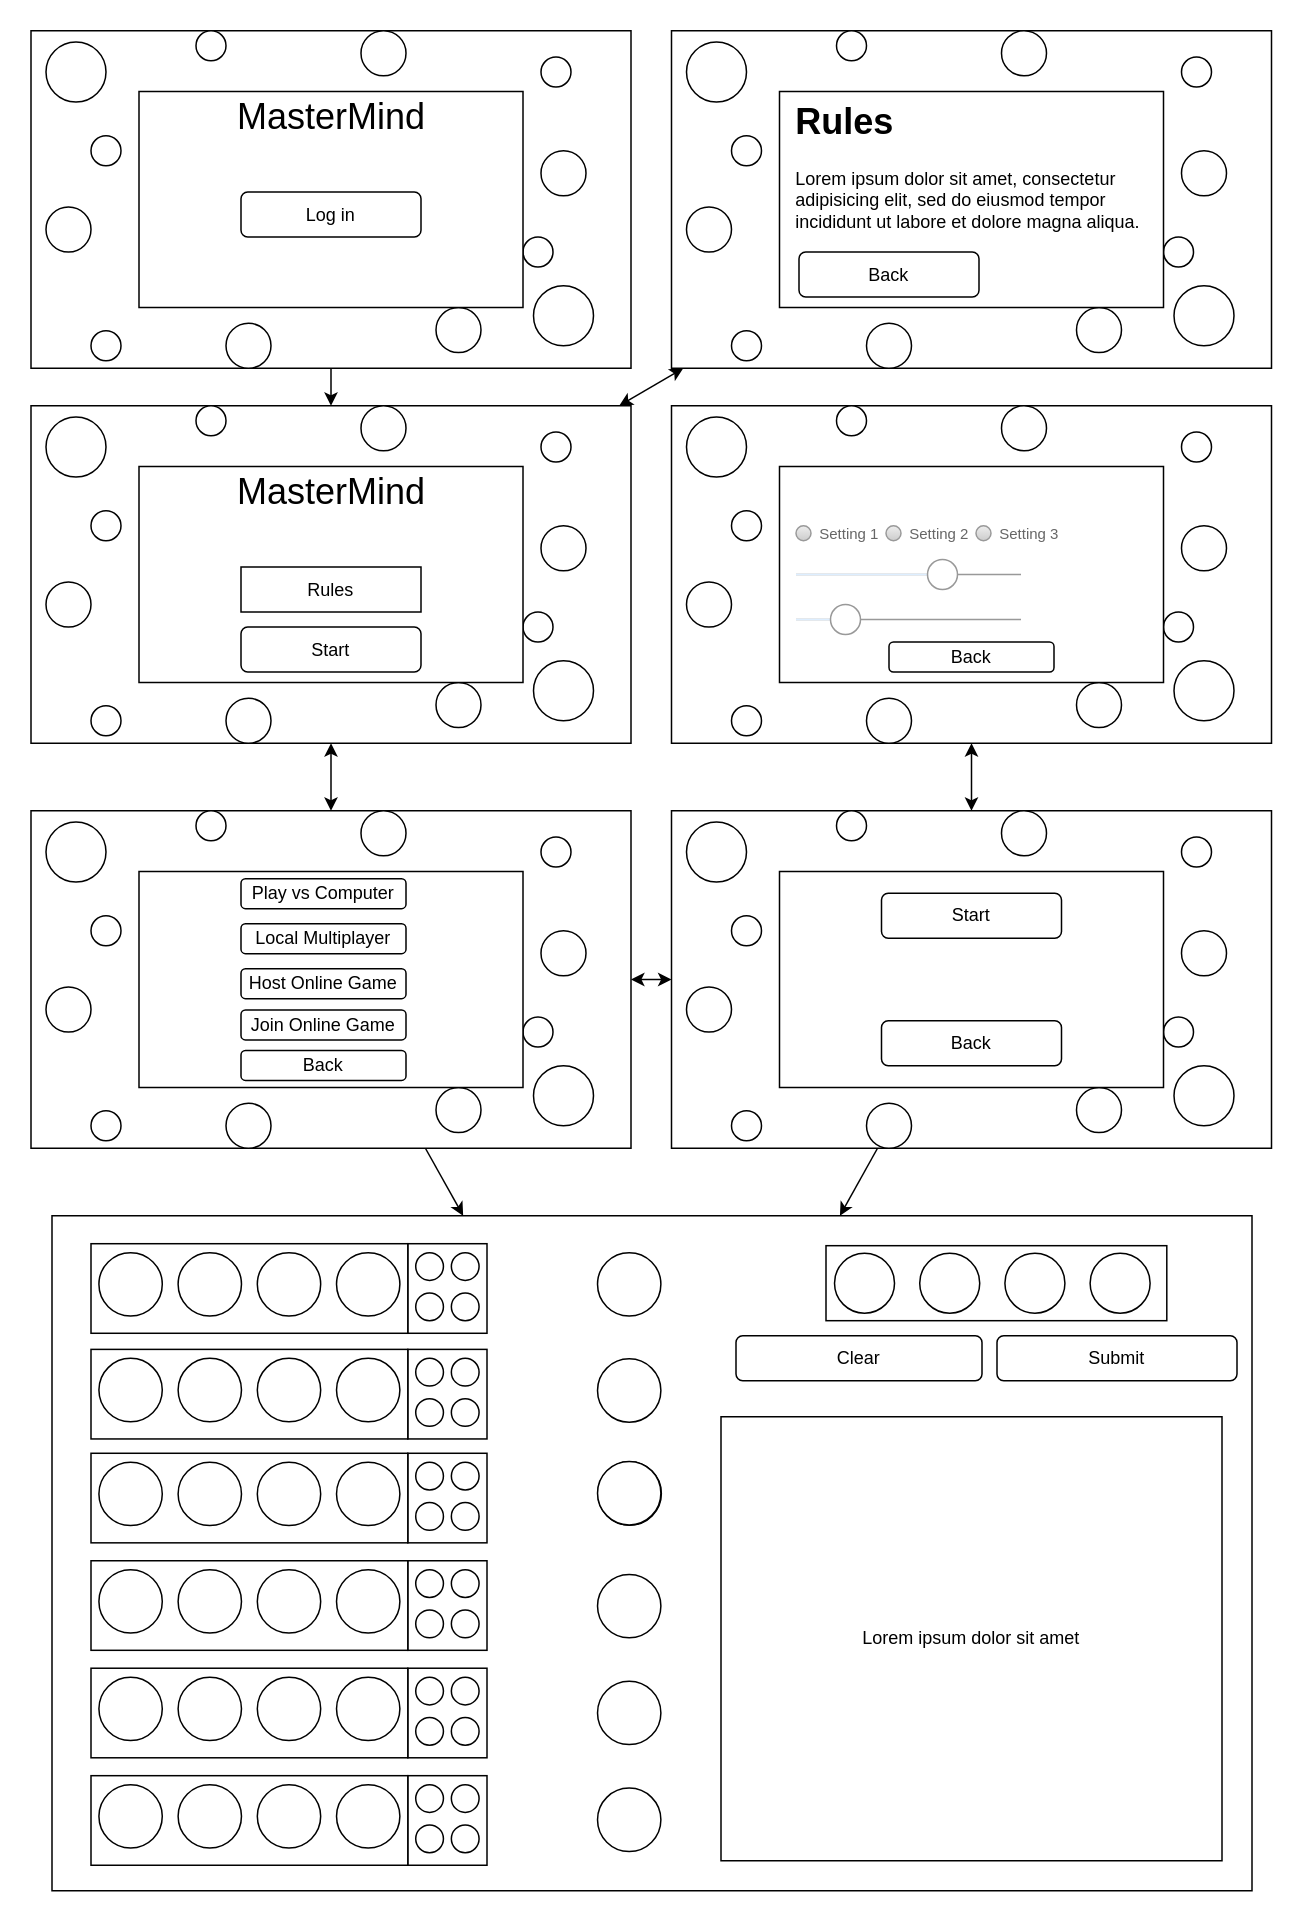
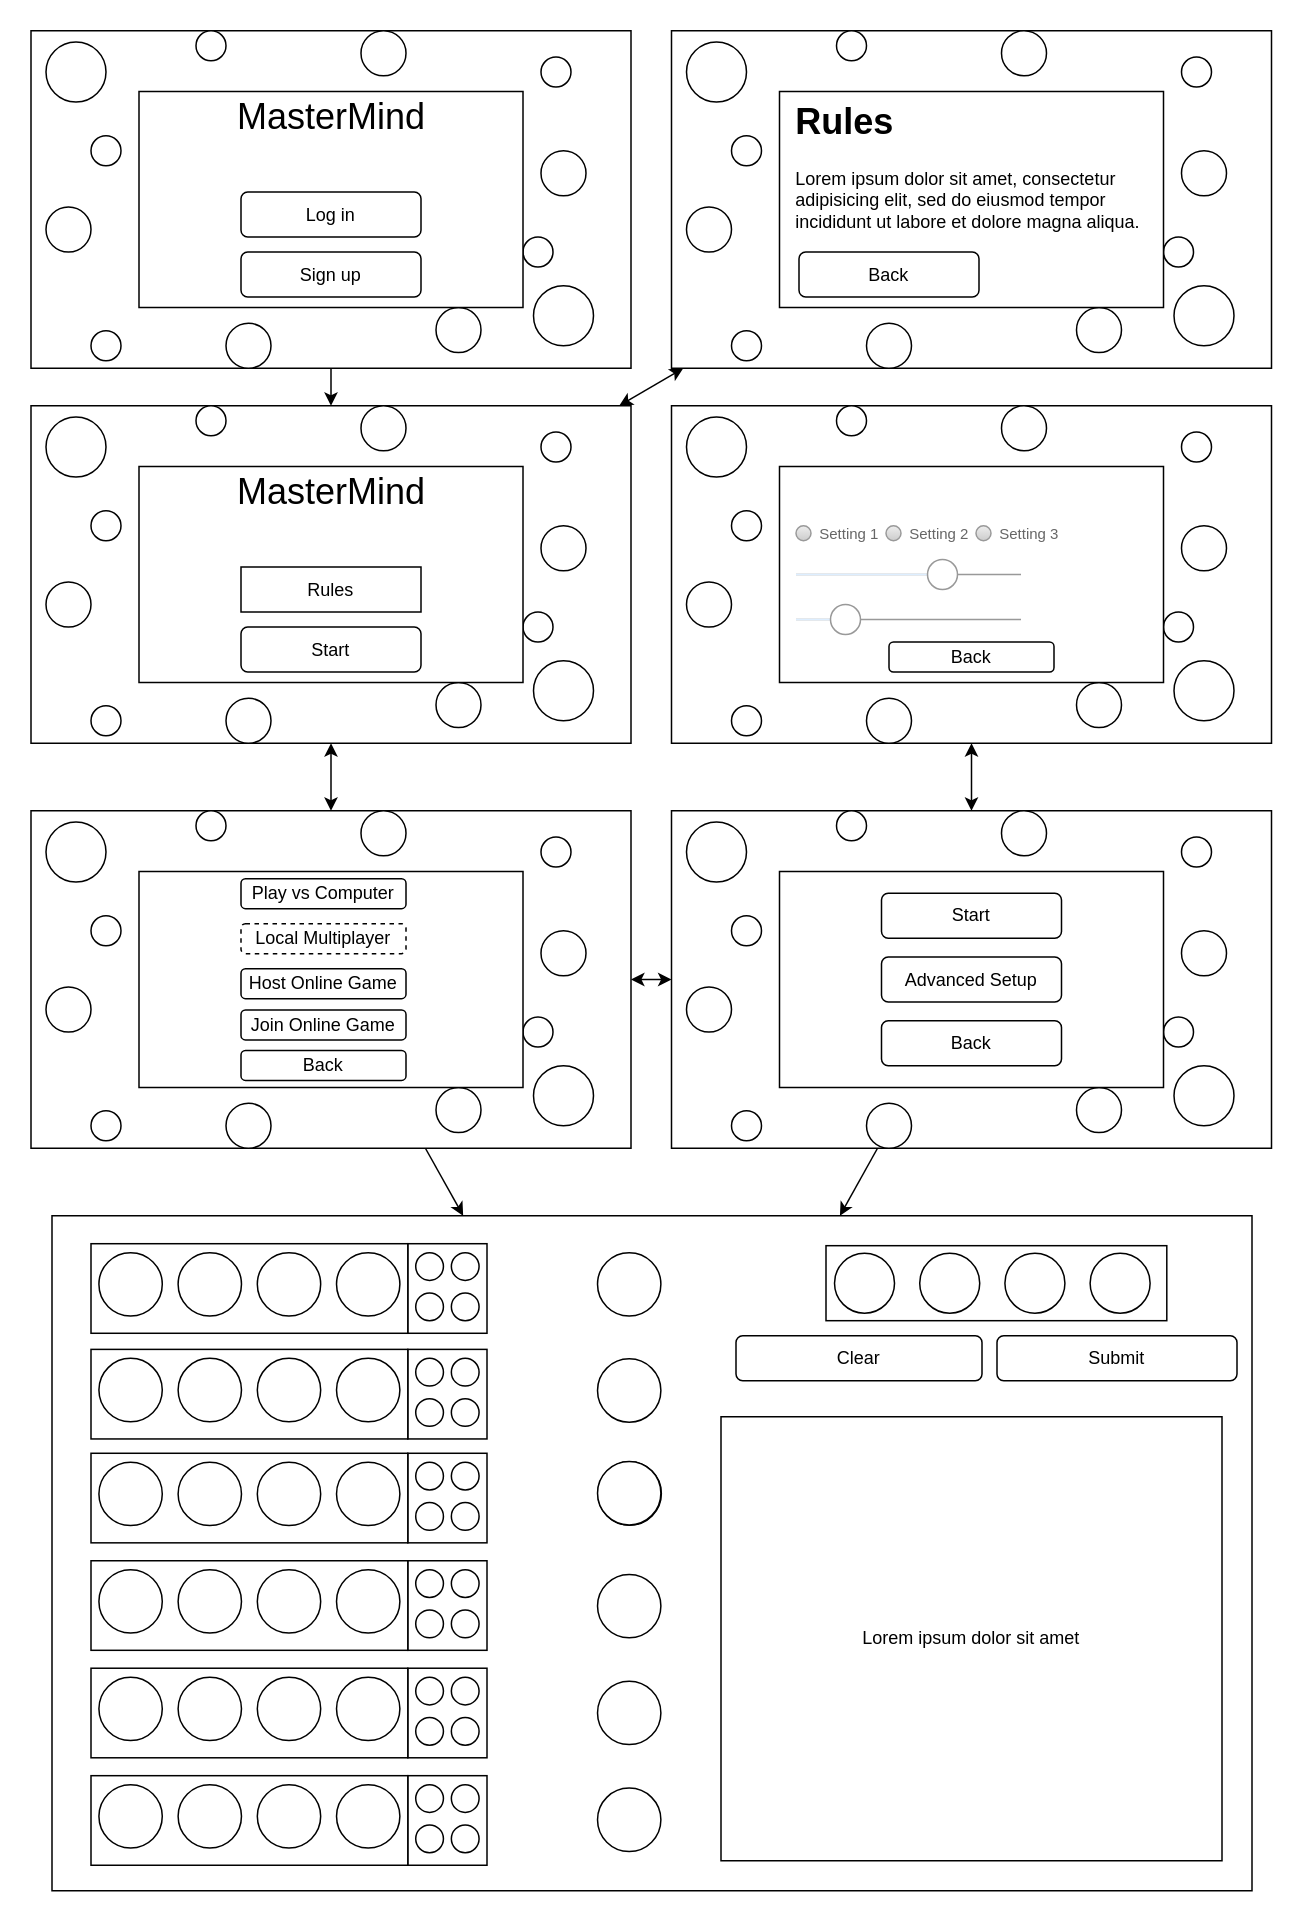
none -> (331, 275)
(323, 939) -> (323, 939)
none -> (971, 980)
